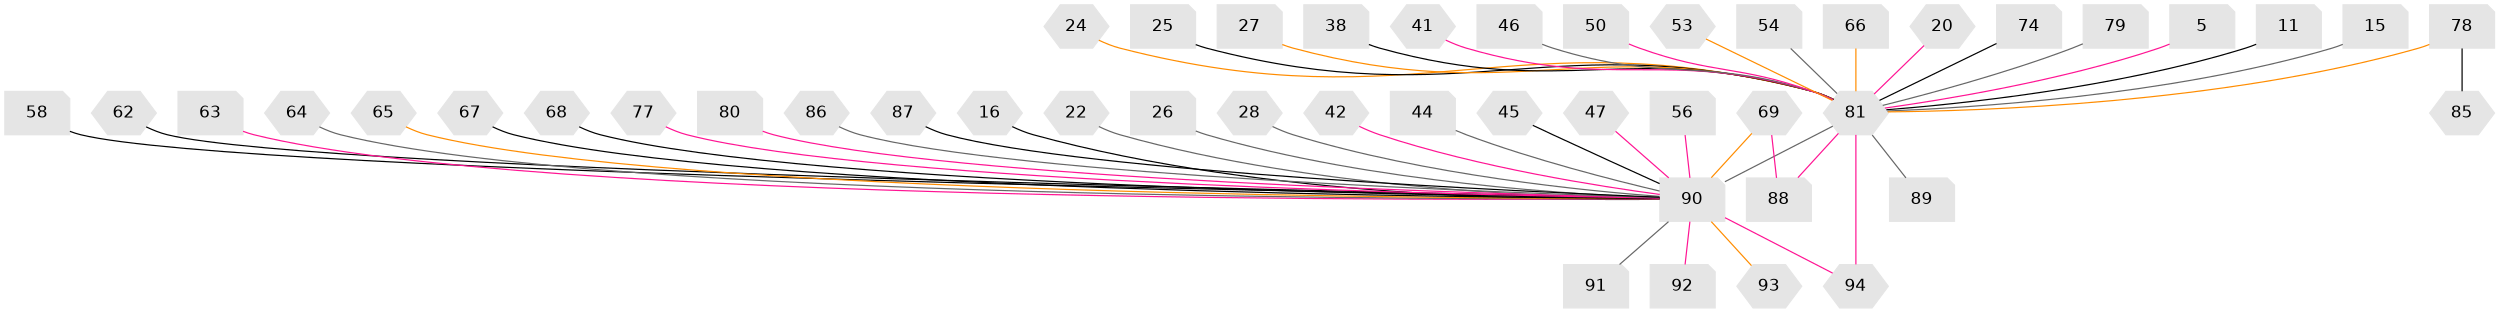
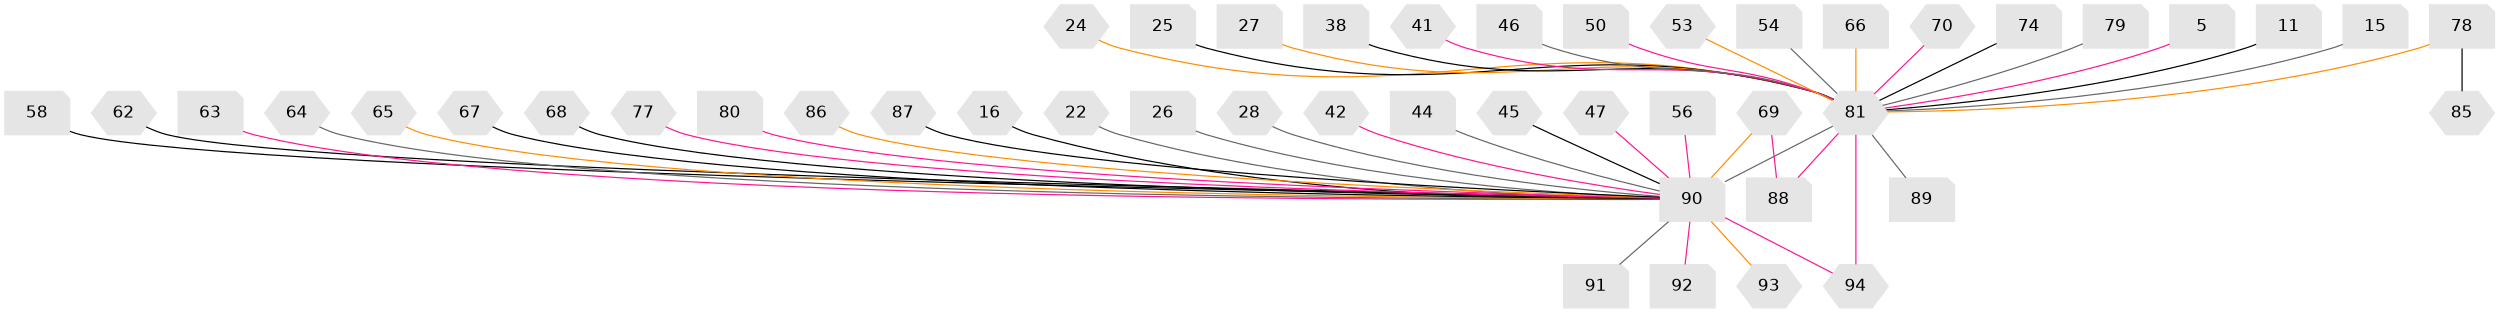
(1942, 26) -> (1942, 26)
(1042, 162) -> (1042, 162)
